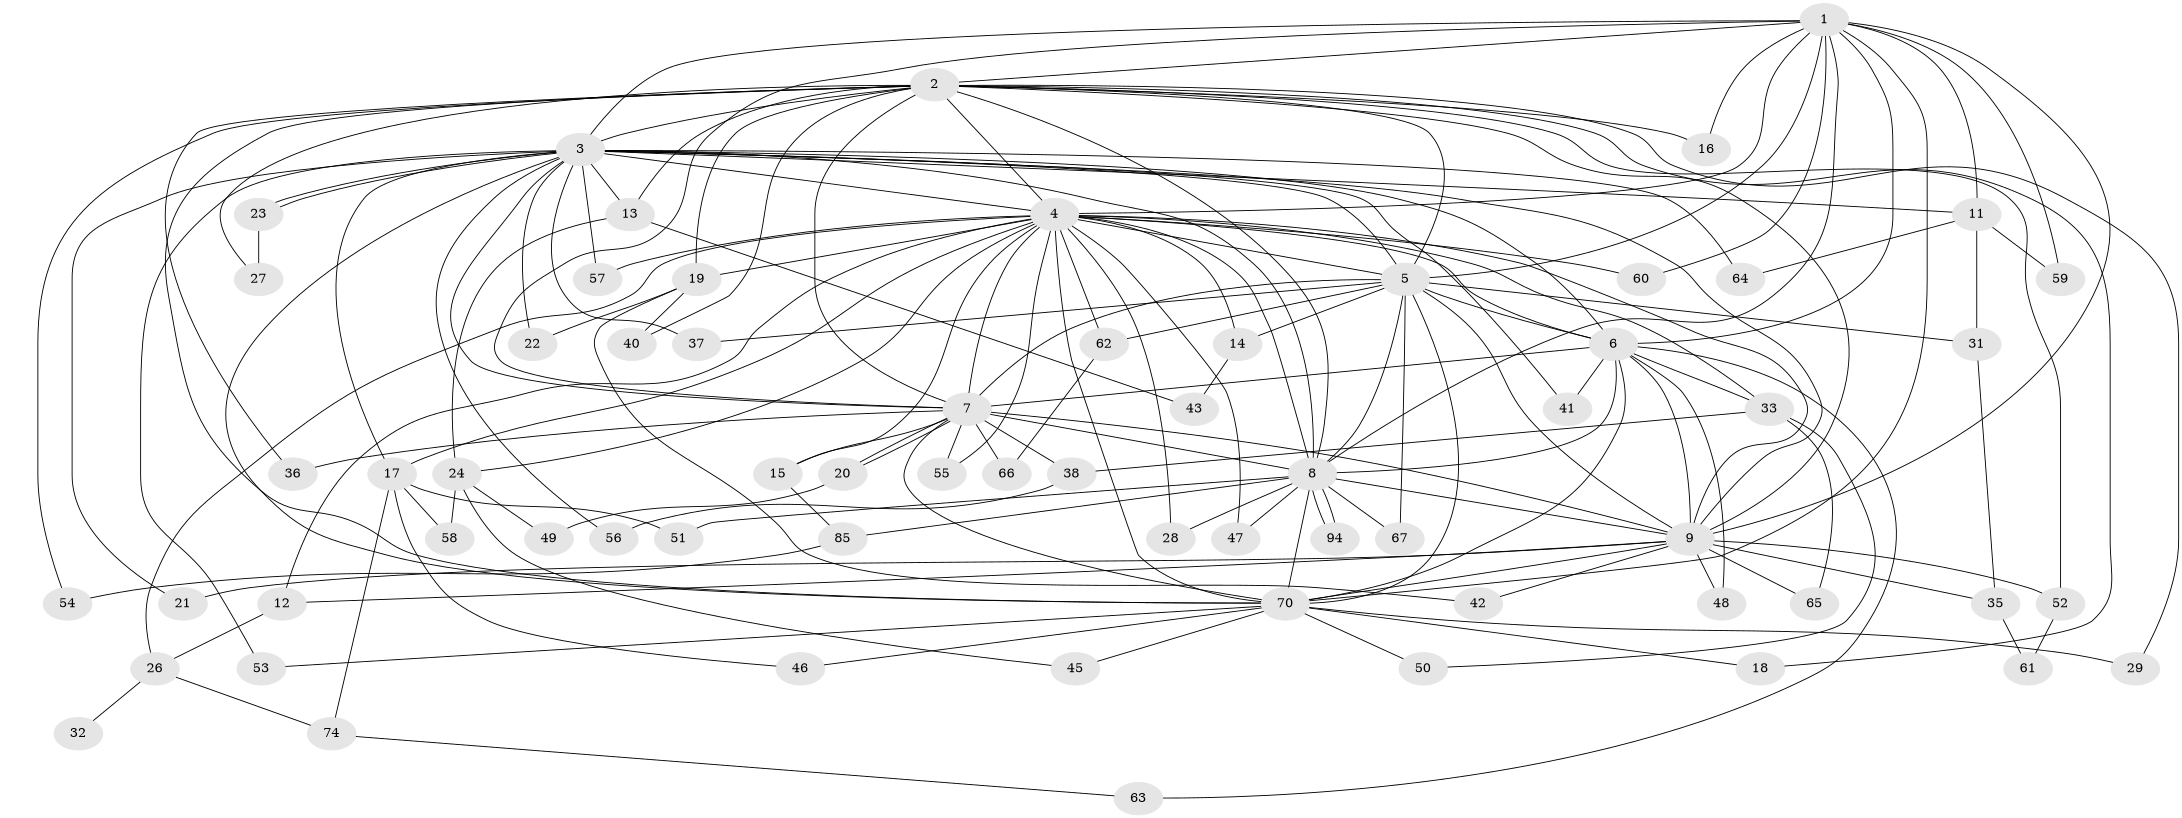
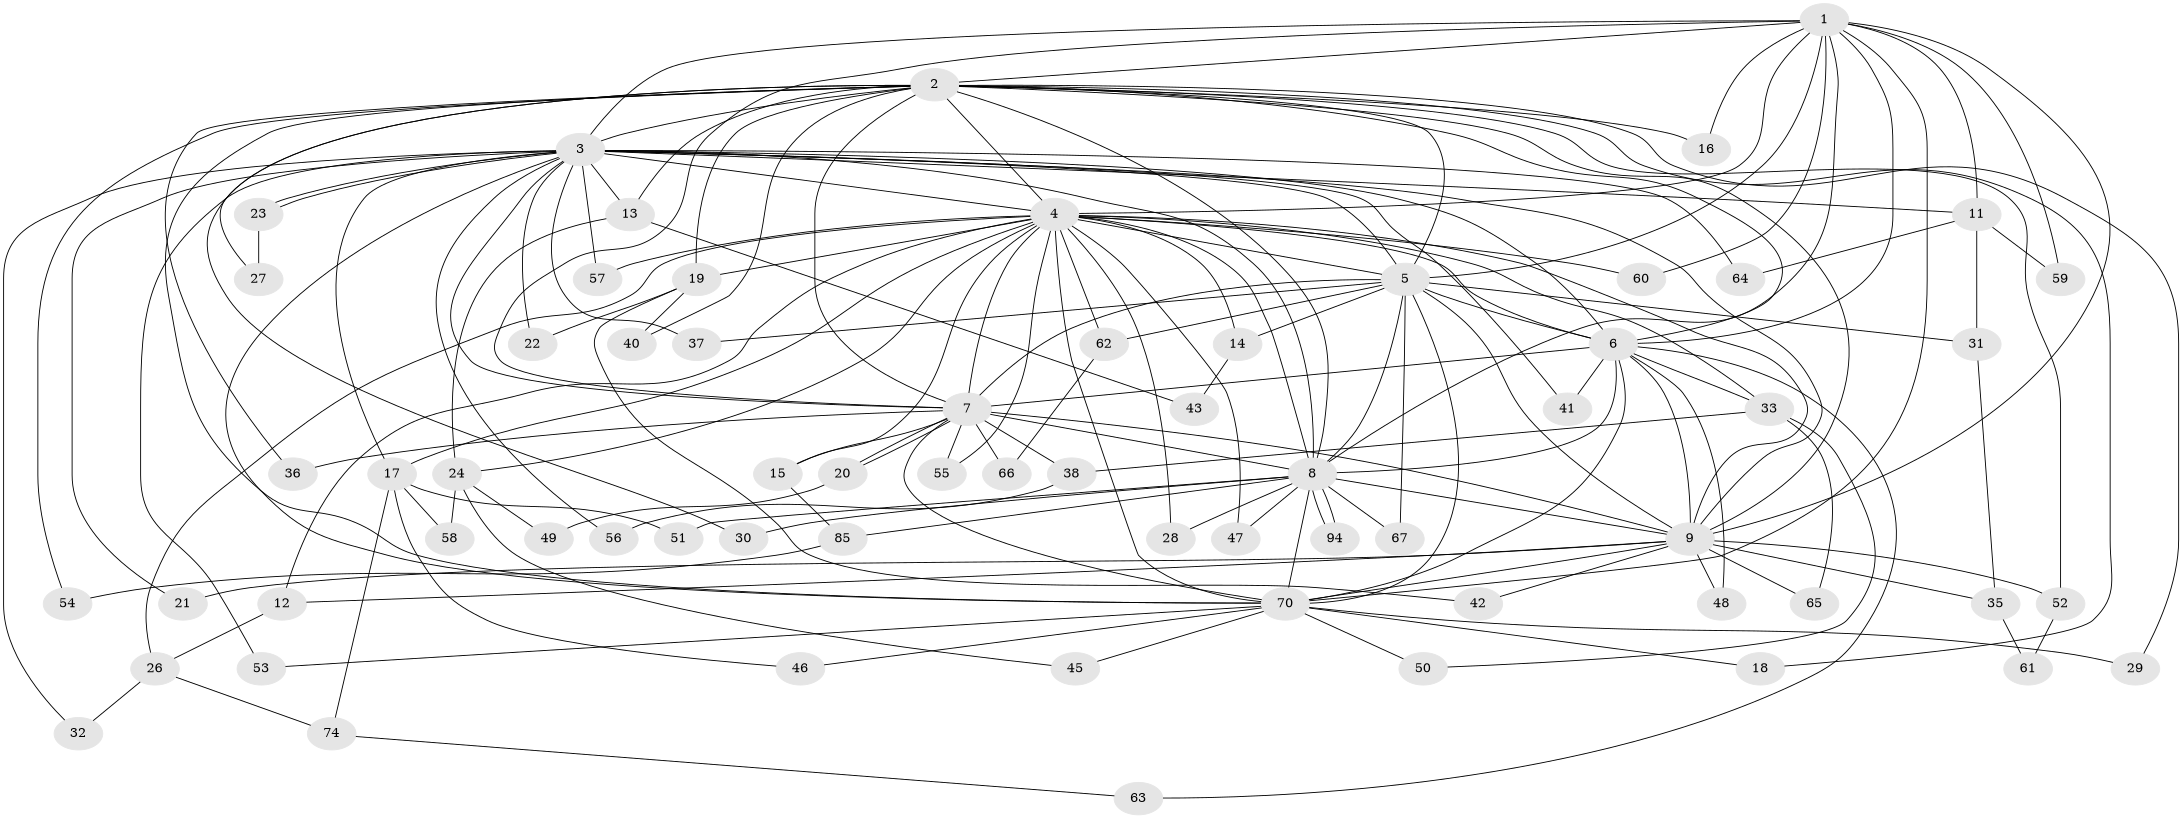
none -> (1475, 140)
none -> (36, 222)
none -> (744, 539)
